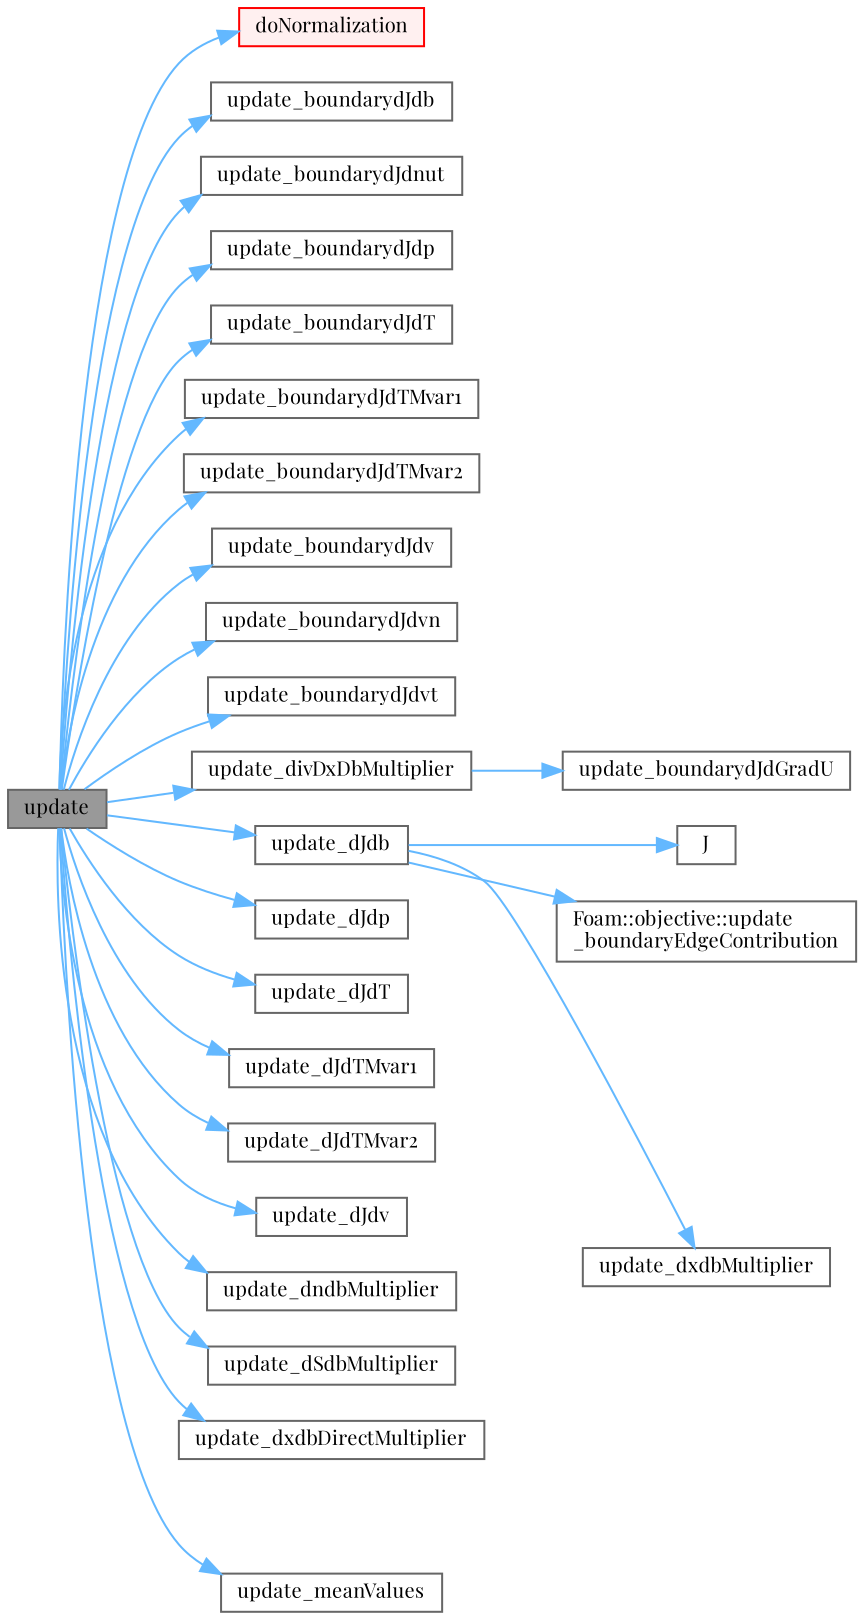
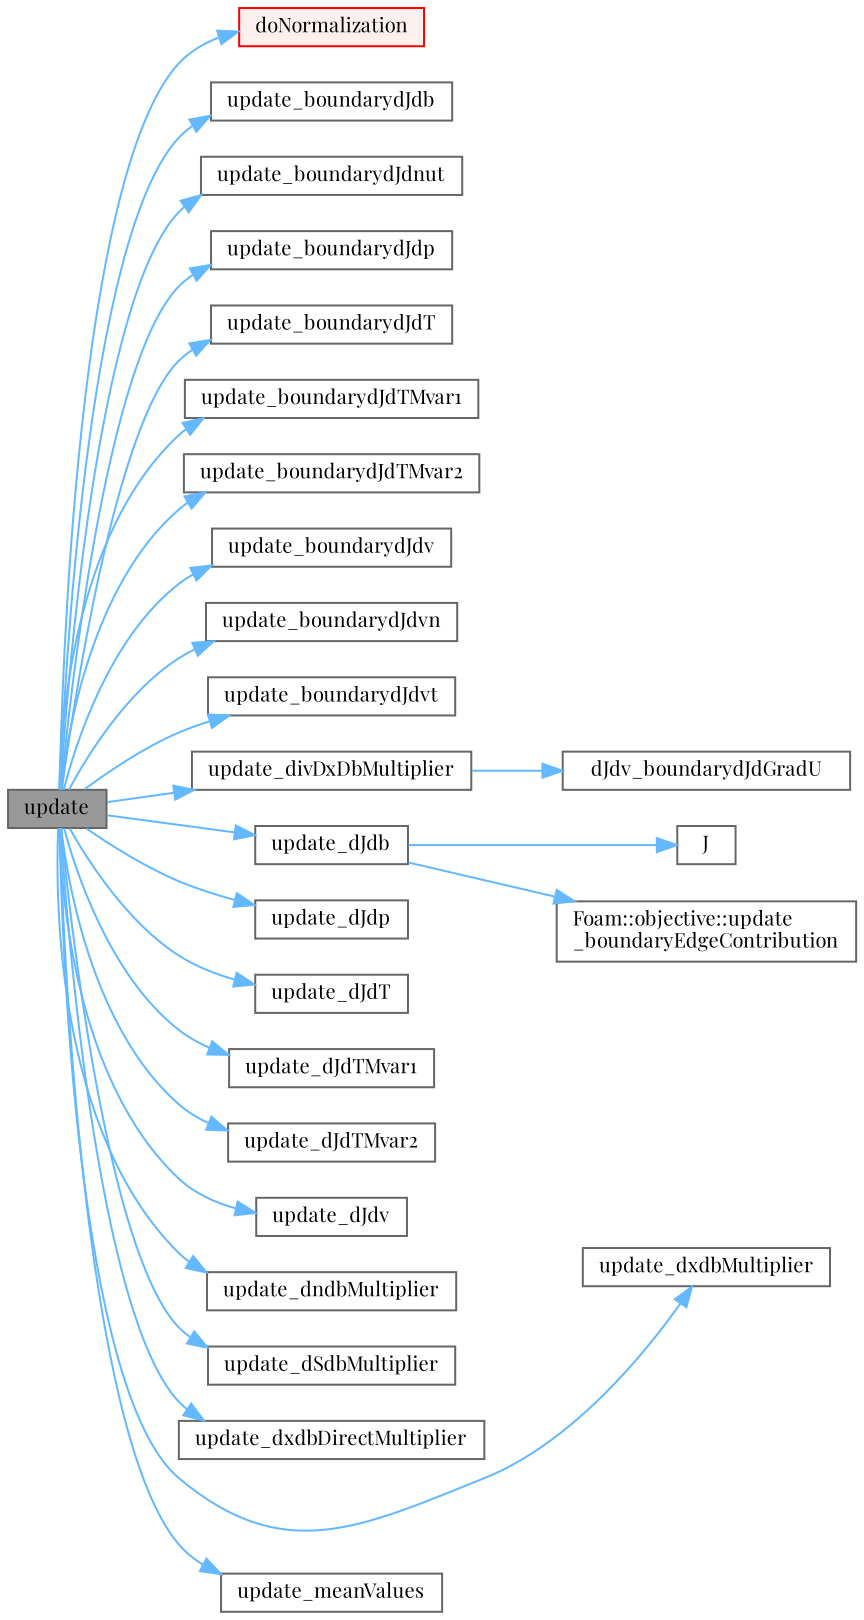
(706, 771) -> (706, 771)
(571, 1016) -> (157, 1447)
